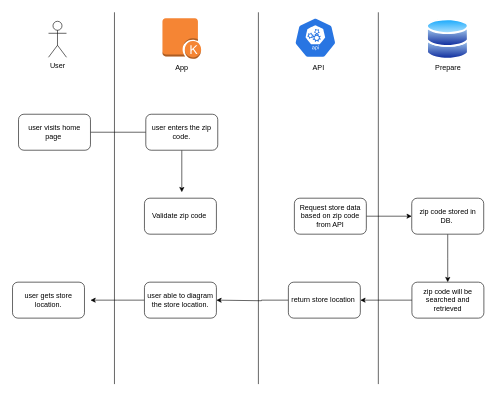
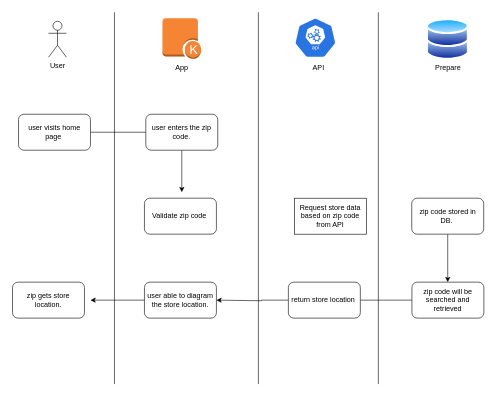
(330, 216) -> (330, 216)
(406, 216) -> none
(48, 300) -> (48, 300)
(365, 300) -> (363, 300)
